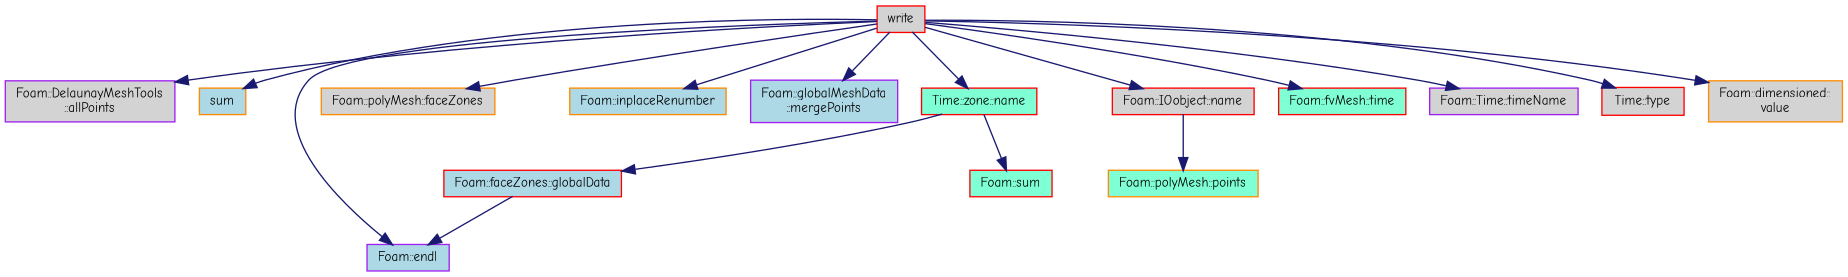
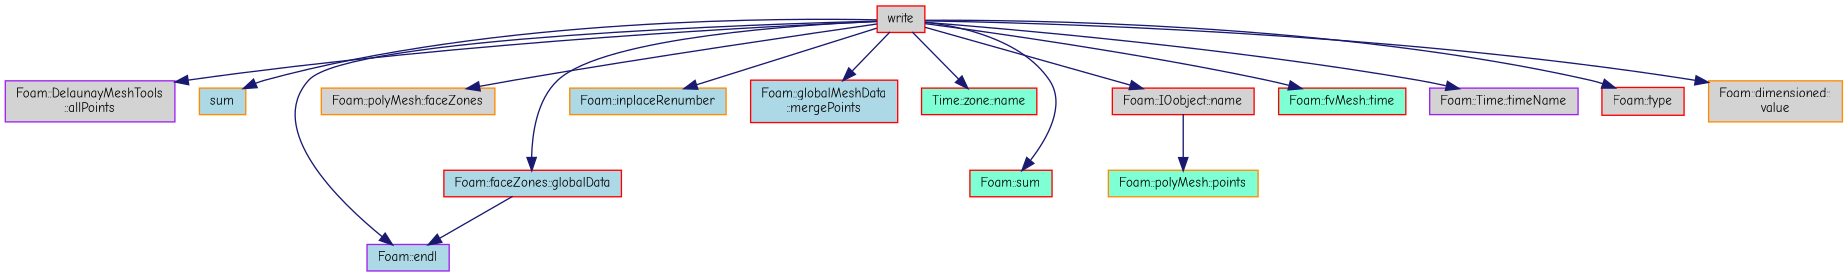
(824, 101) -> (824, 101)
(1643, 101) -> (1643, 101)
(993, 136) -> (1039, 68)
(789, 146) -> (672, 41)
